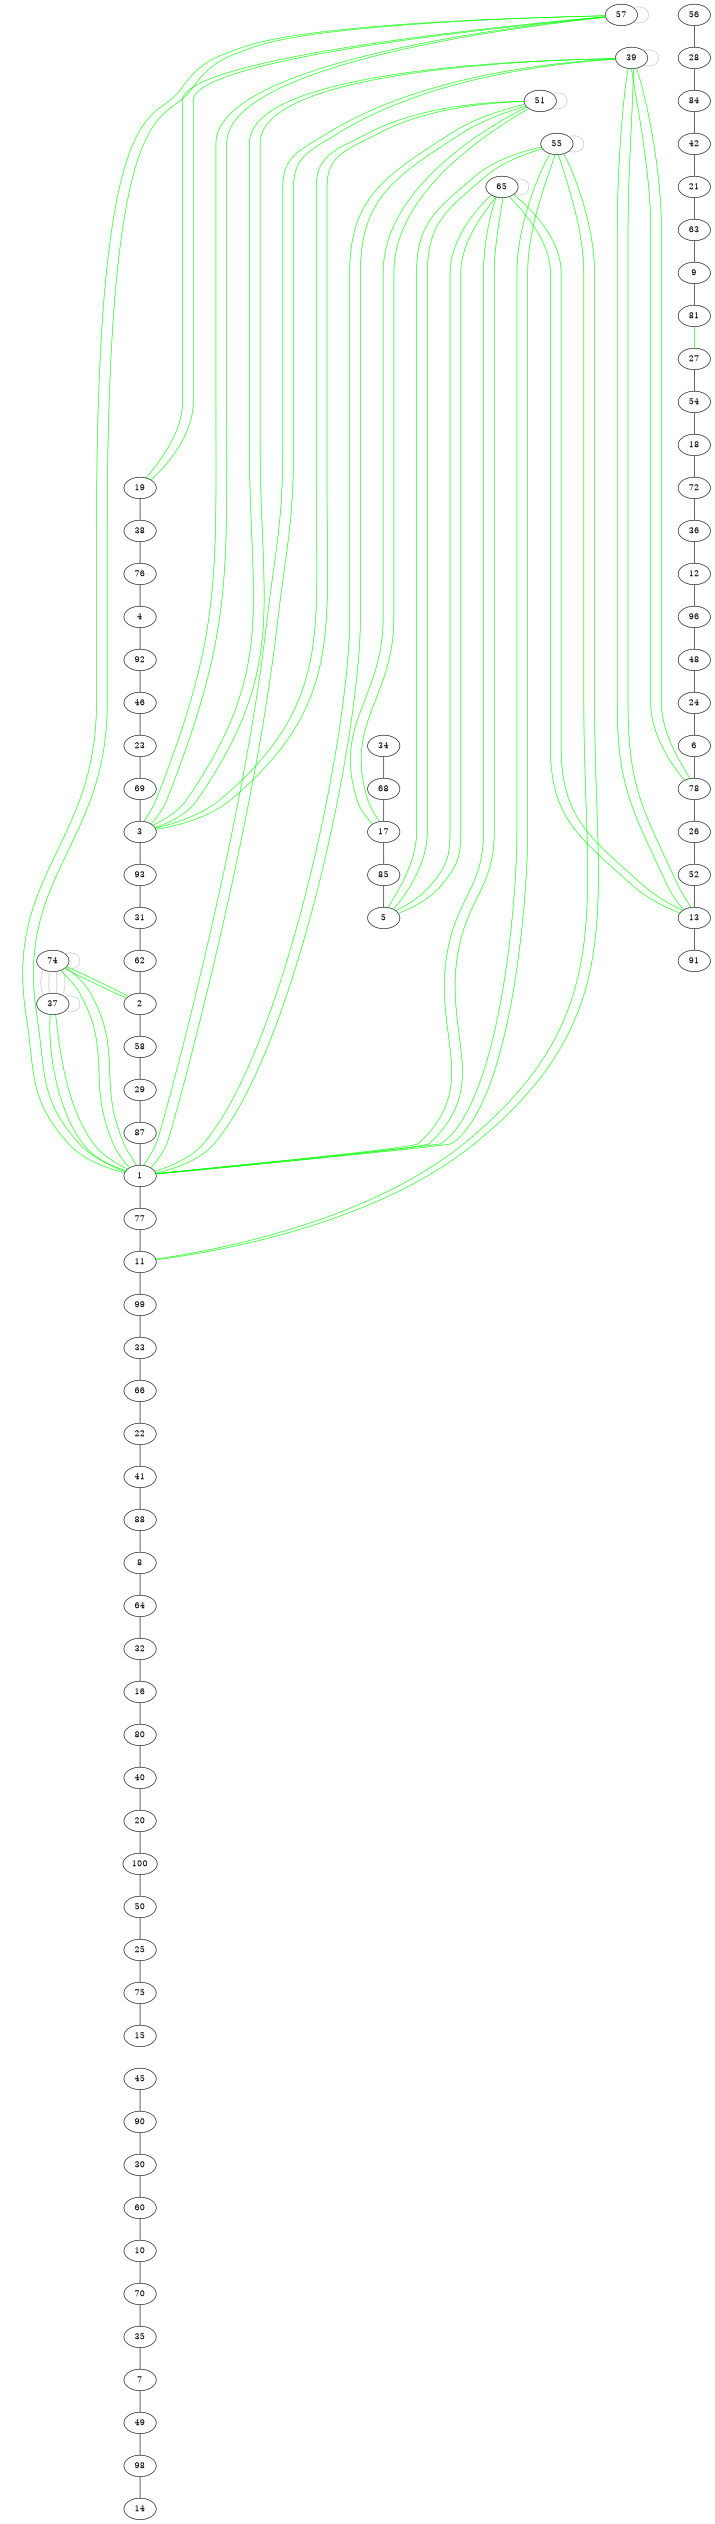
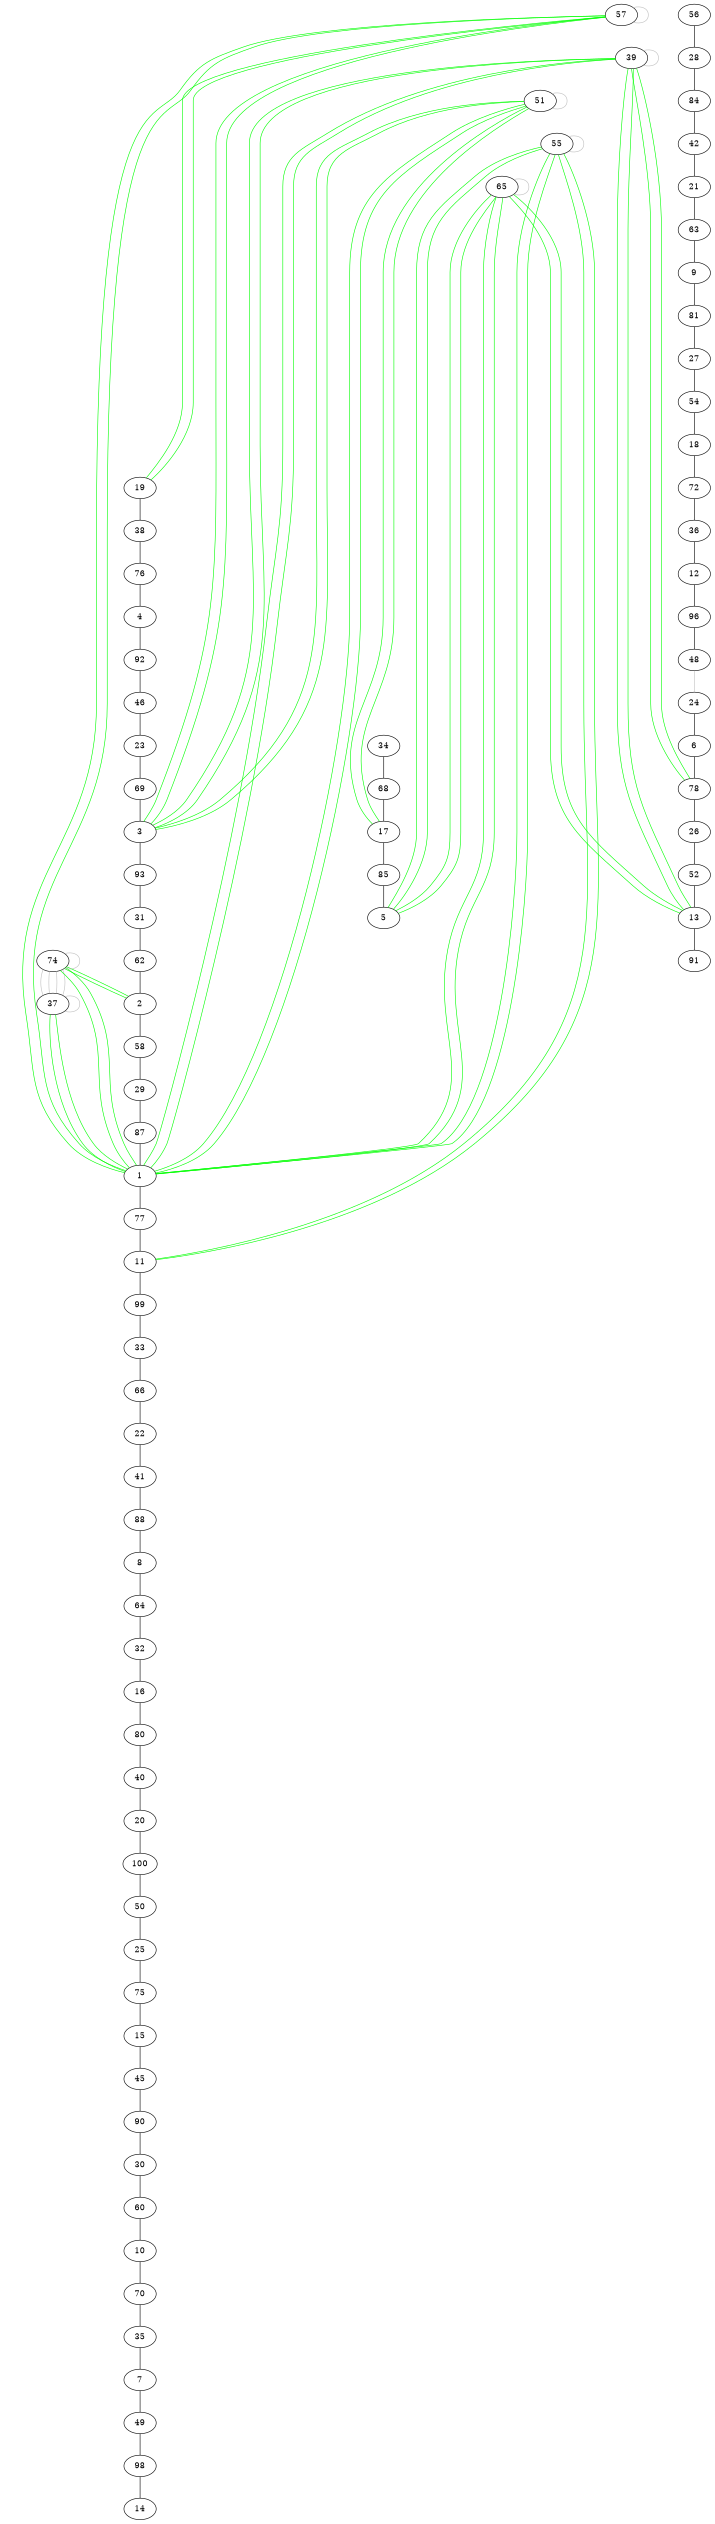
(694, 337) -> (694, 337)
(694, 681) -> (694, 681)
none -> (140, 2057)
